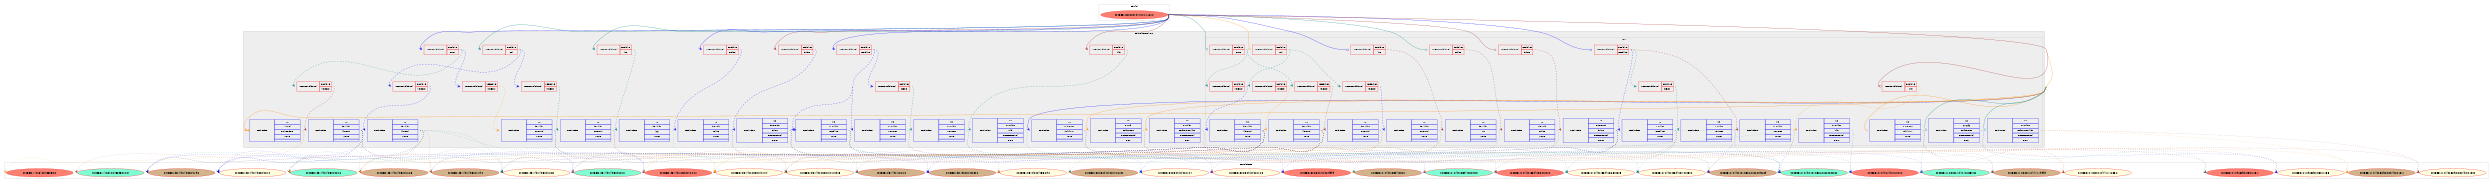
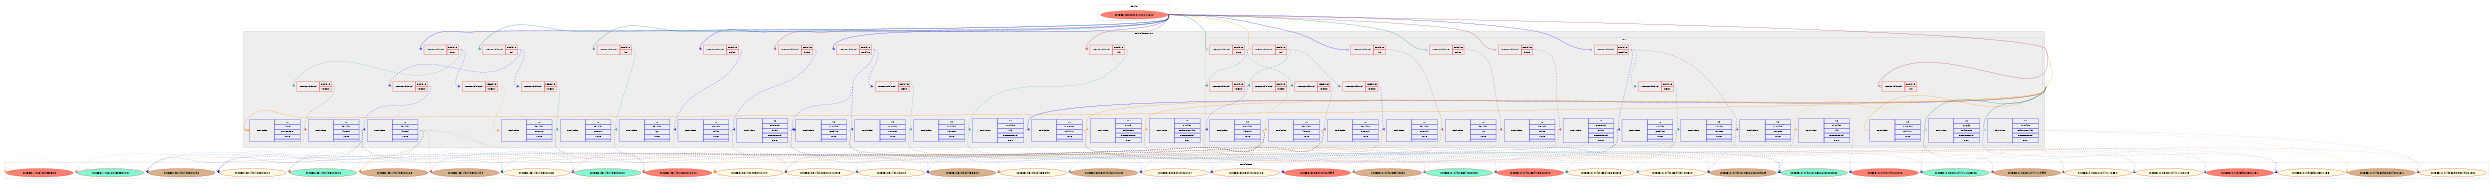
(891, 173) -> (891, 173)
(962, 173) -> (962, 173)
(1956, 173) -> (1956, 173)
none -> (2169, 173)
